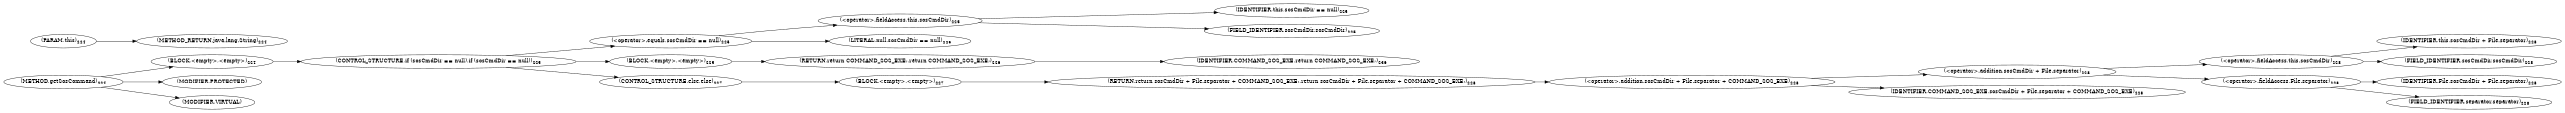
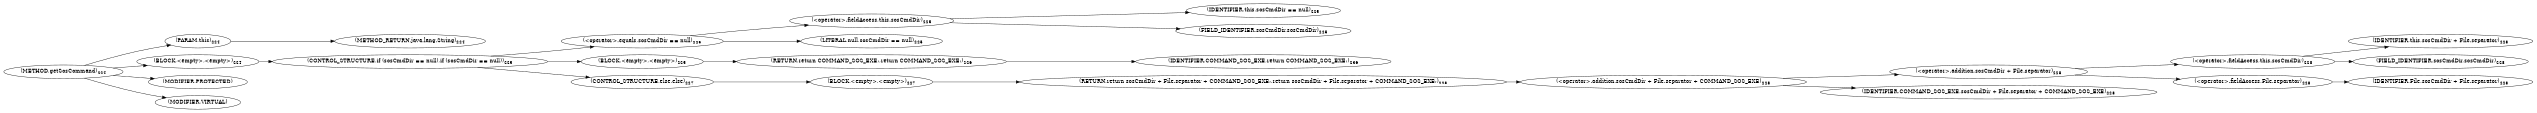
none -> (125, 54)
(2469, 102) -> none
